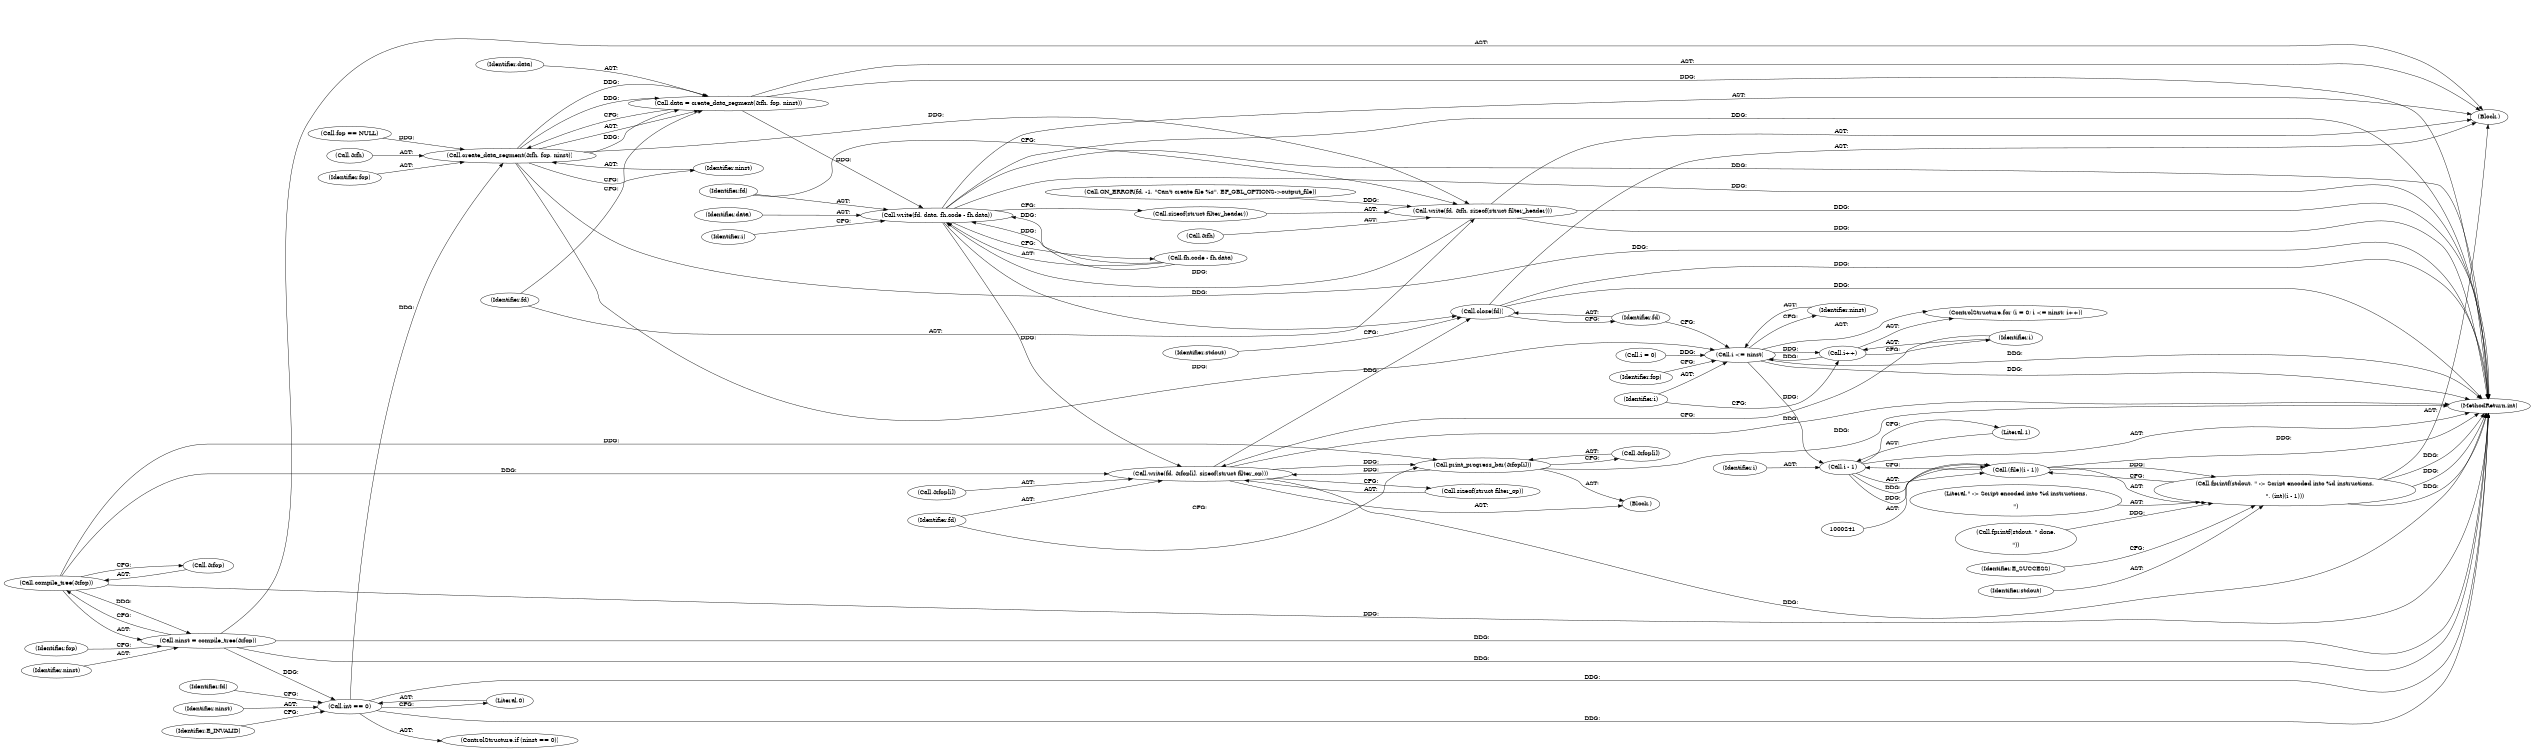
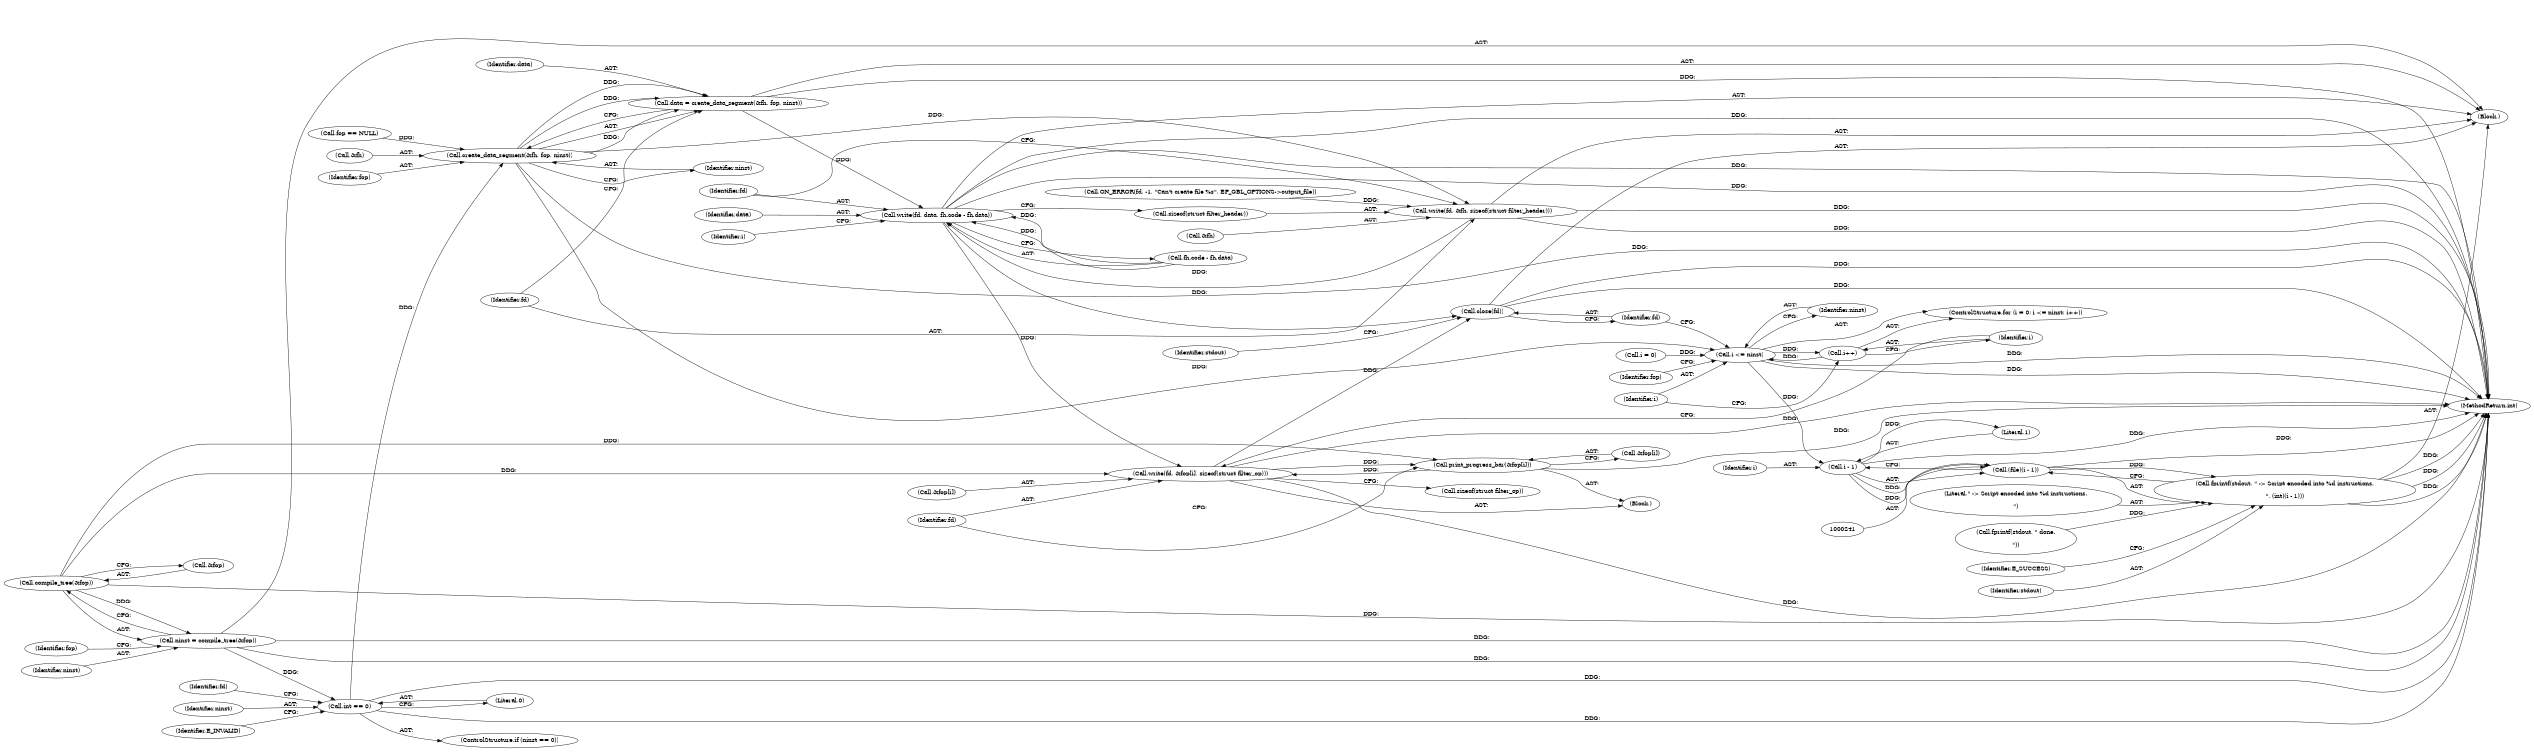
(1894, 424) -> (1894, 424)
(2138, 434) -> (2138, 434)
(1337, 491) -> none
